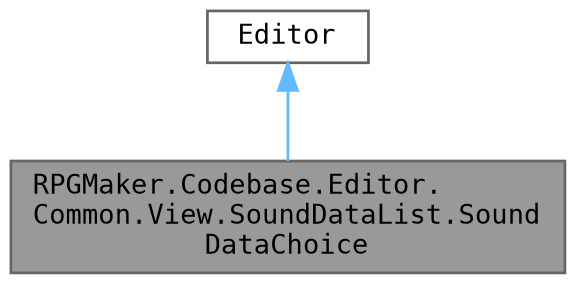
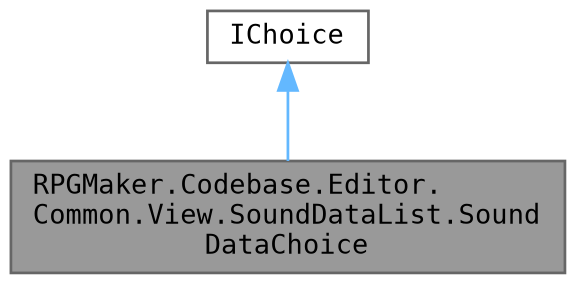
(288, 37) -> (288, 37)
